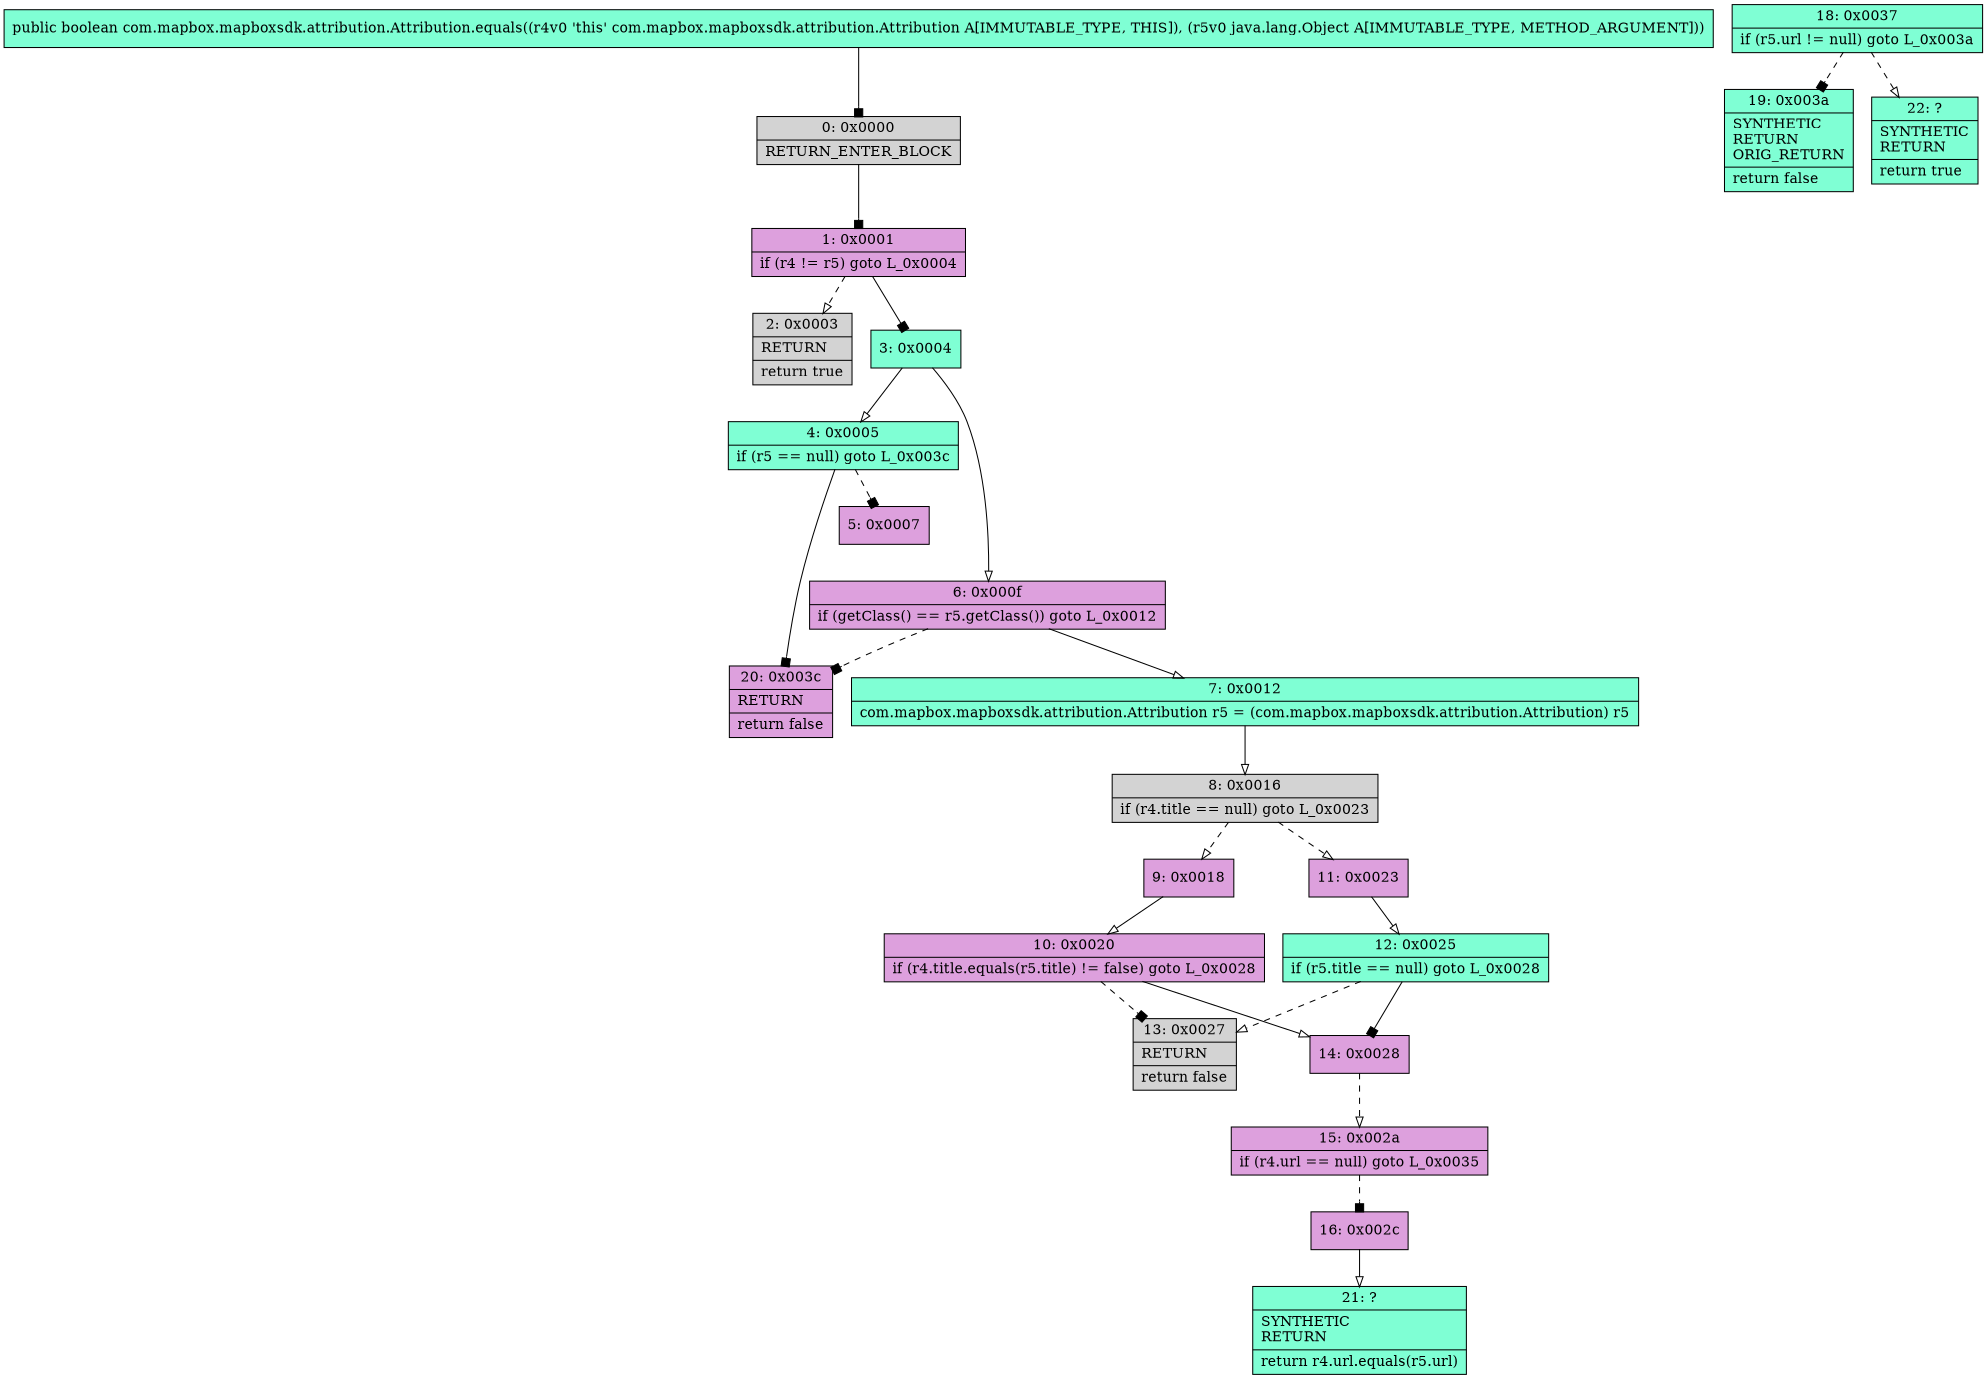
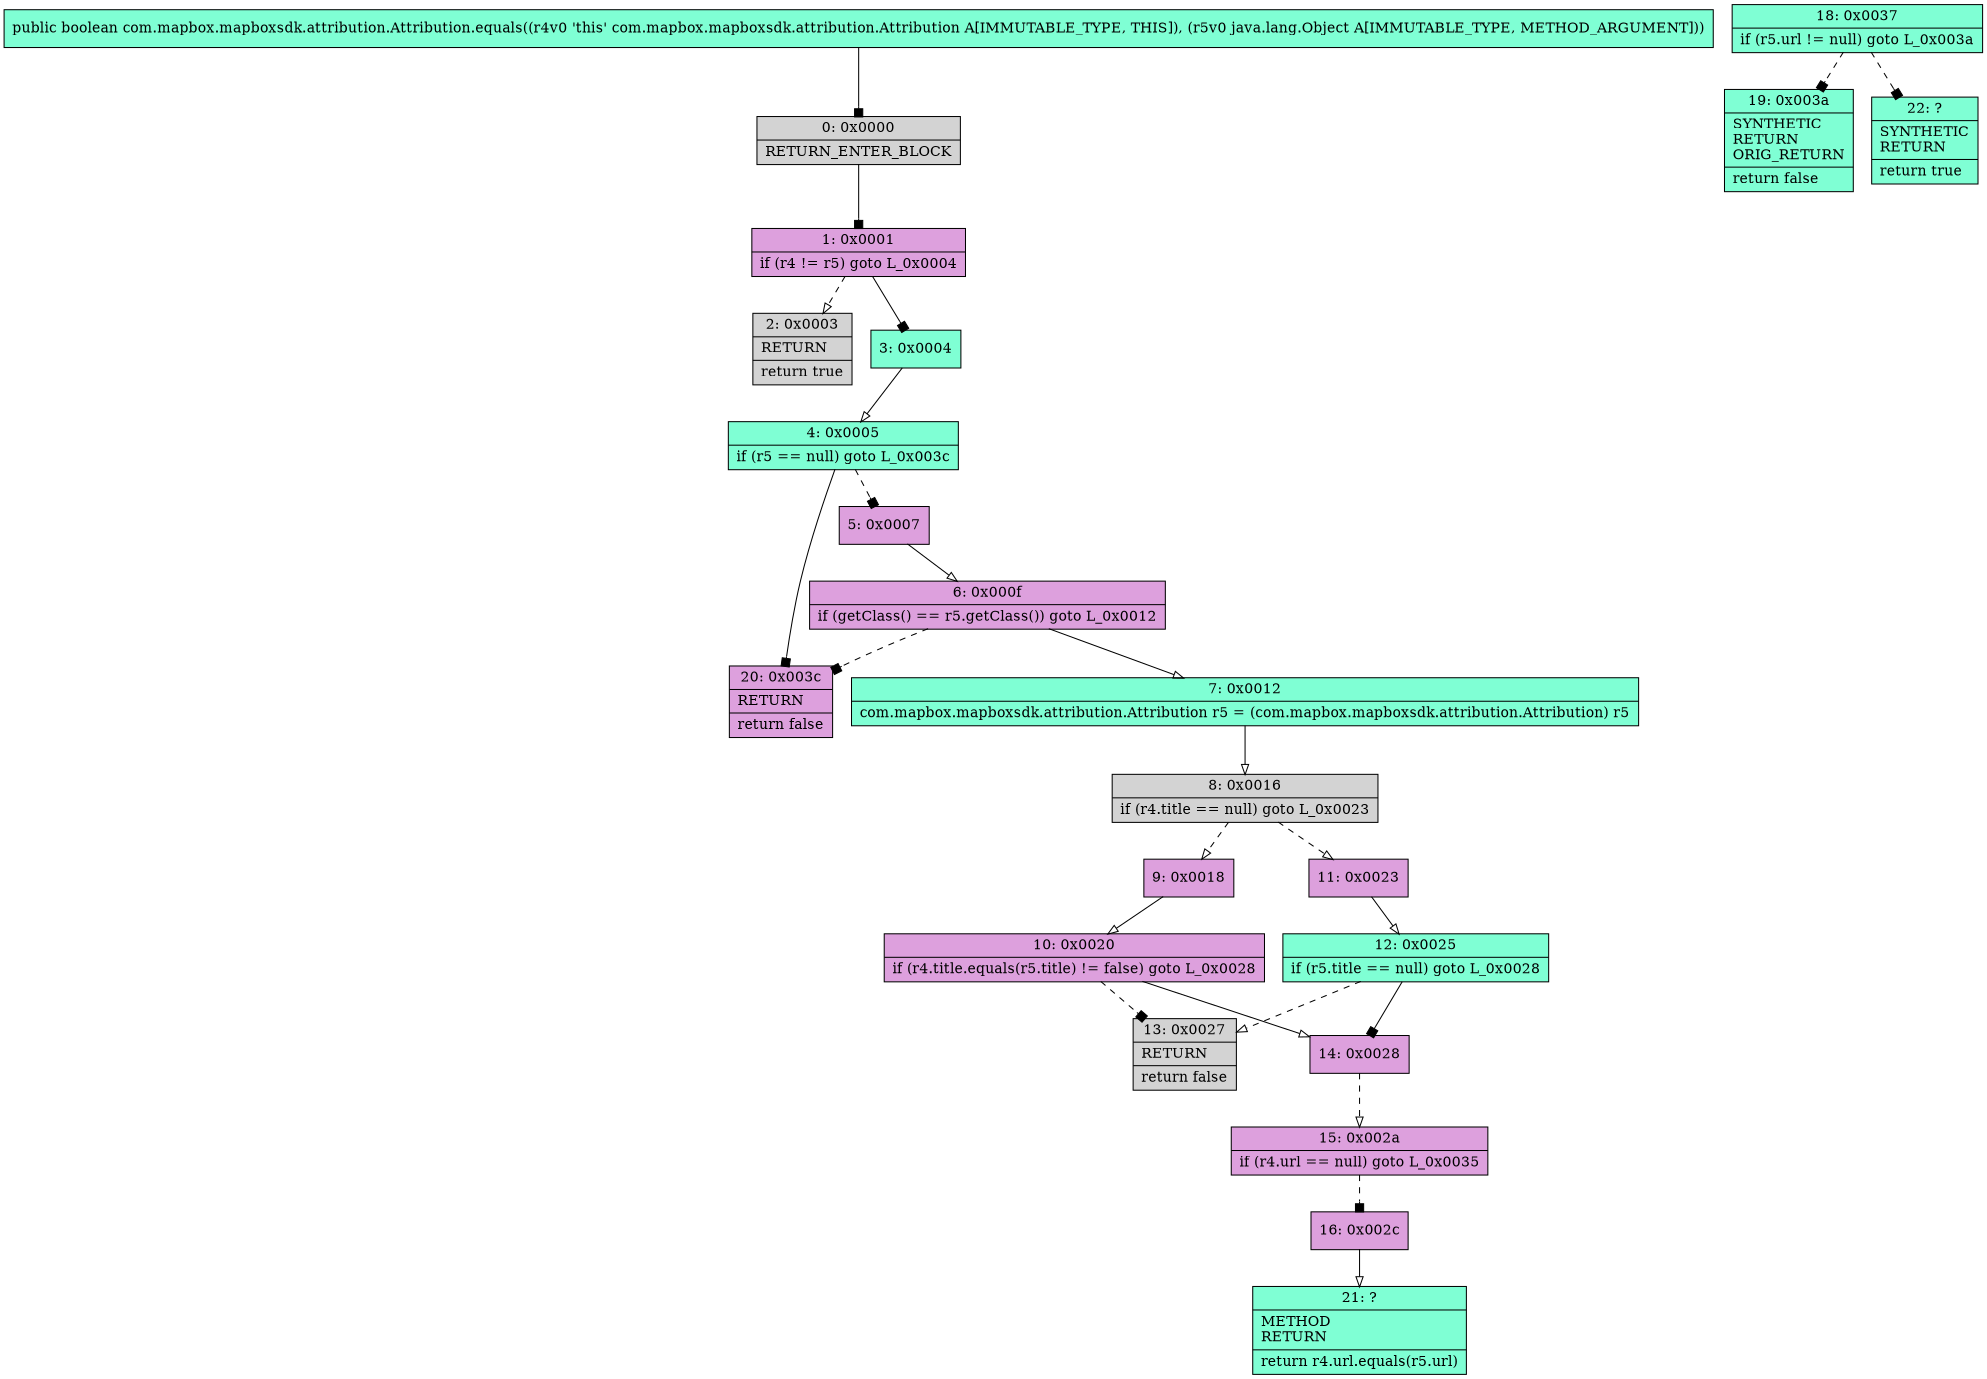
(1882, 70) -> (1882, 70)
(979, 464) -> (928, 559)
(1306, 1322) -> (1296, 1322)
